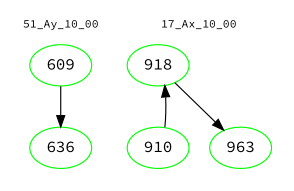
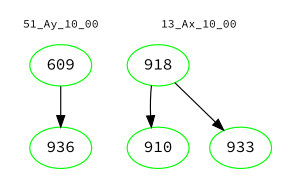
(199, 25) -> (199, 25)
(166, 112) -> (150, 101)
(61, 148) -> (61, 148)
(241, 148) -> (241, 148)
